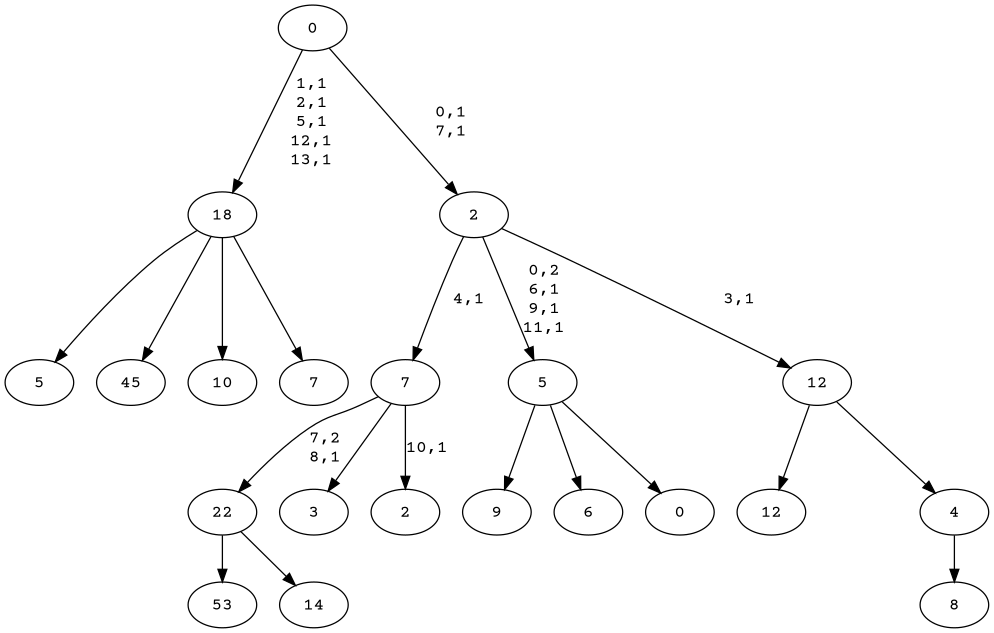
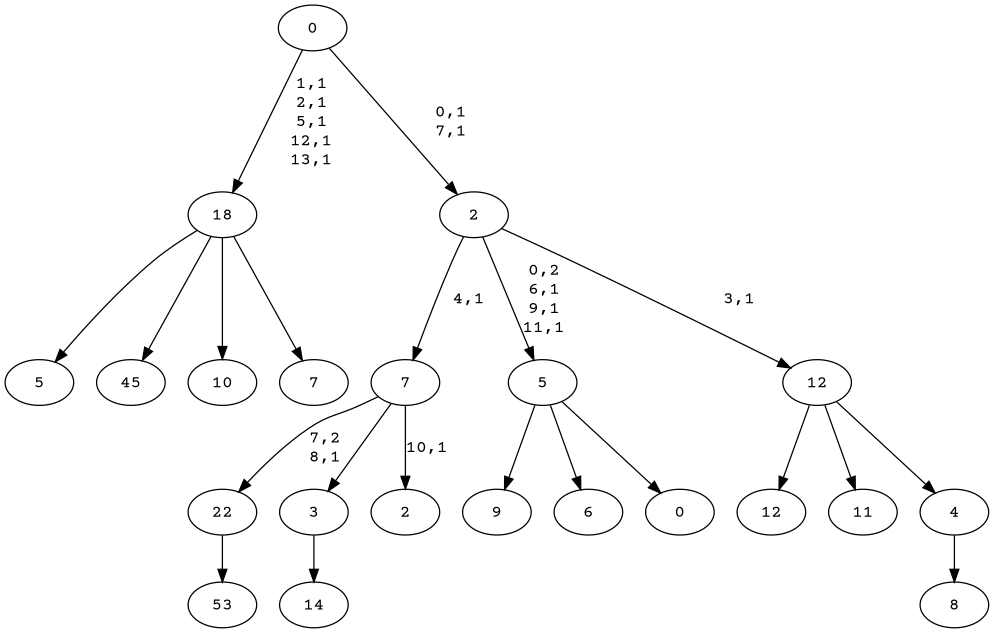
none -> (863, 512)
(264, 554) -> (314, 552)
